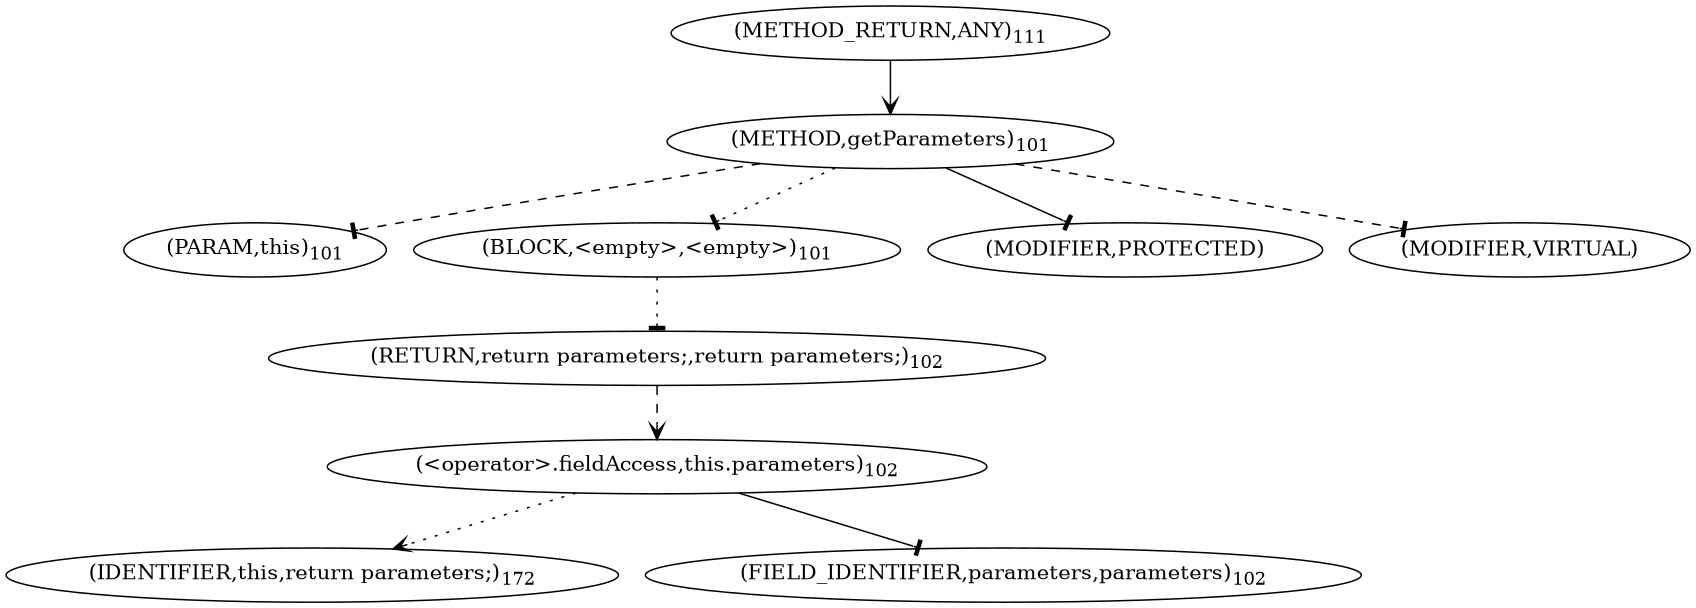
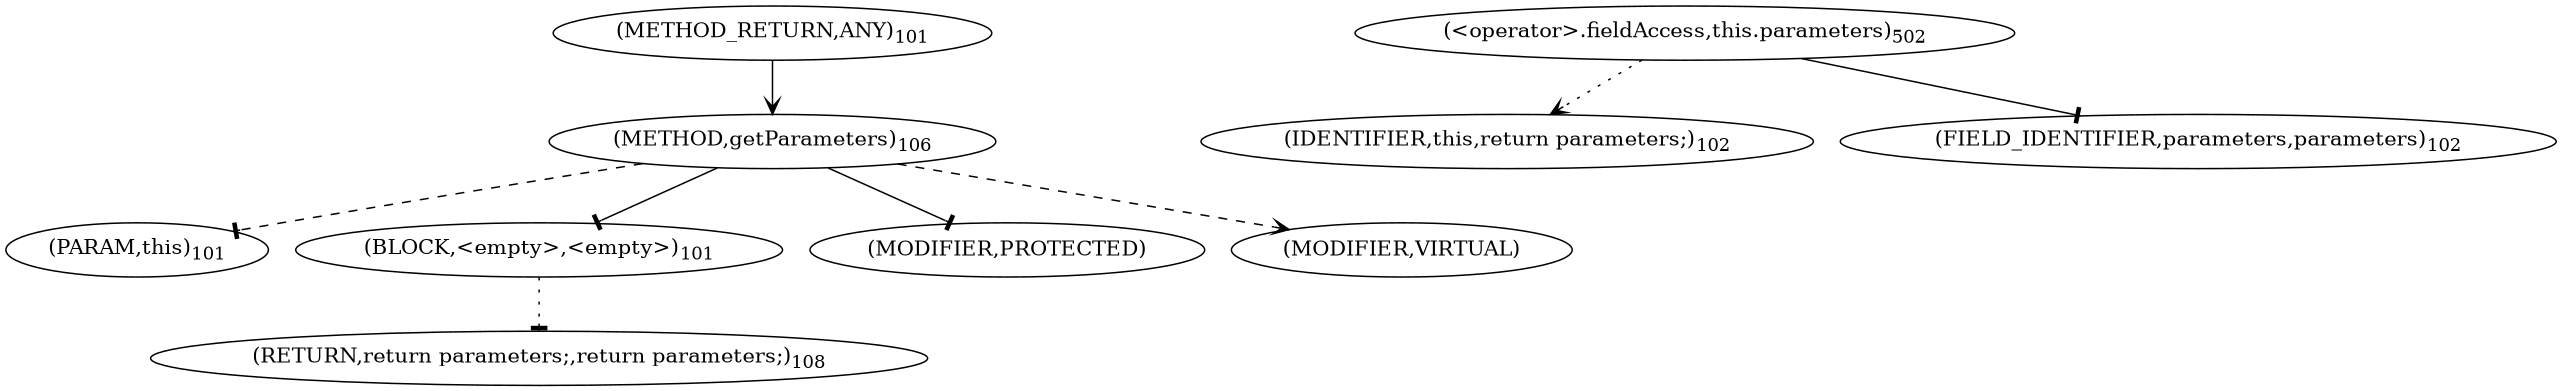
(1030, 31) -> (912, 31)
(1033, 139) -> (915, 139)
(777, 194) -> (659, 194)
(1207, 196) -> (1086, 195)
(927, 356) -> (809, 356)
(657, 405) -> none
(881, 464) -> (1909, 31)
(519, 573) -> (1713, 139)
